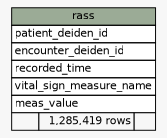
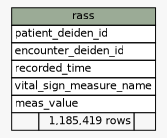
(90, 121) -> (90, 121)
